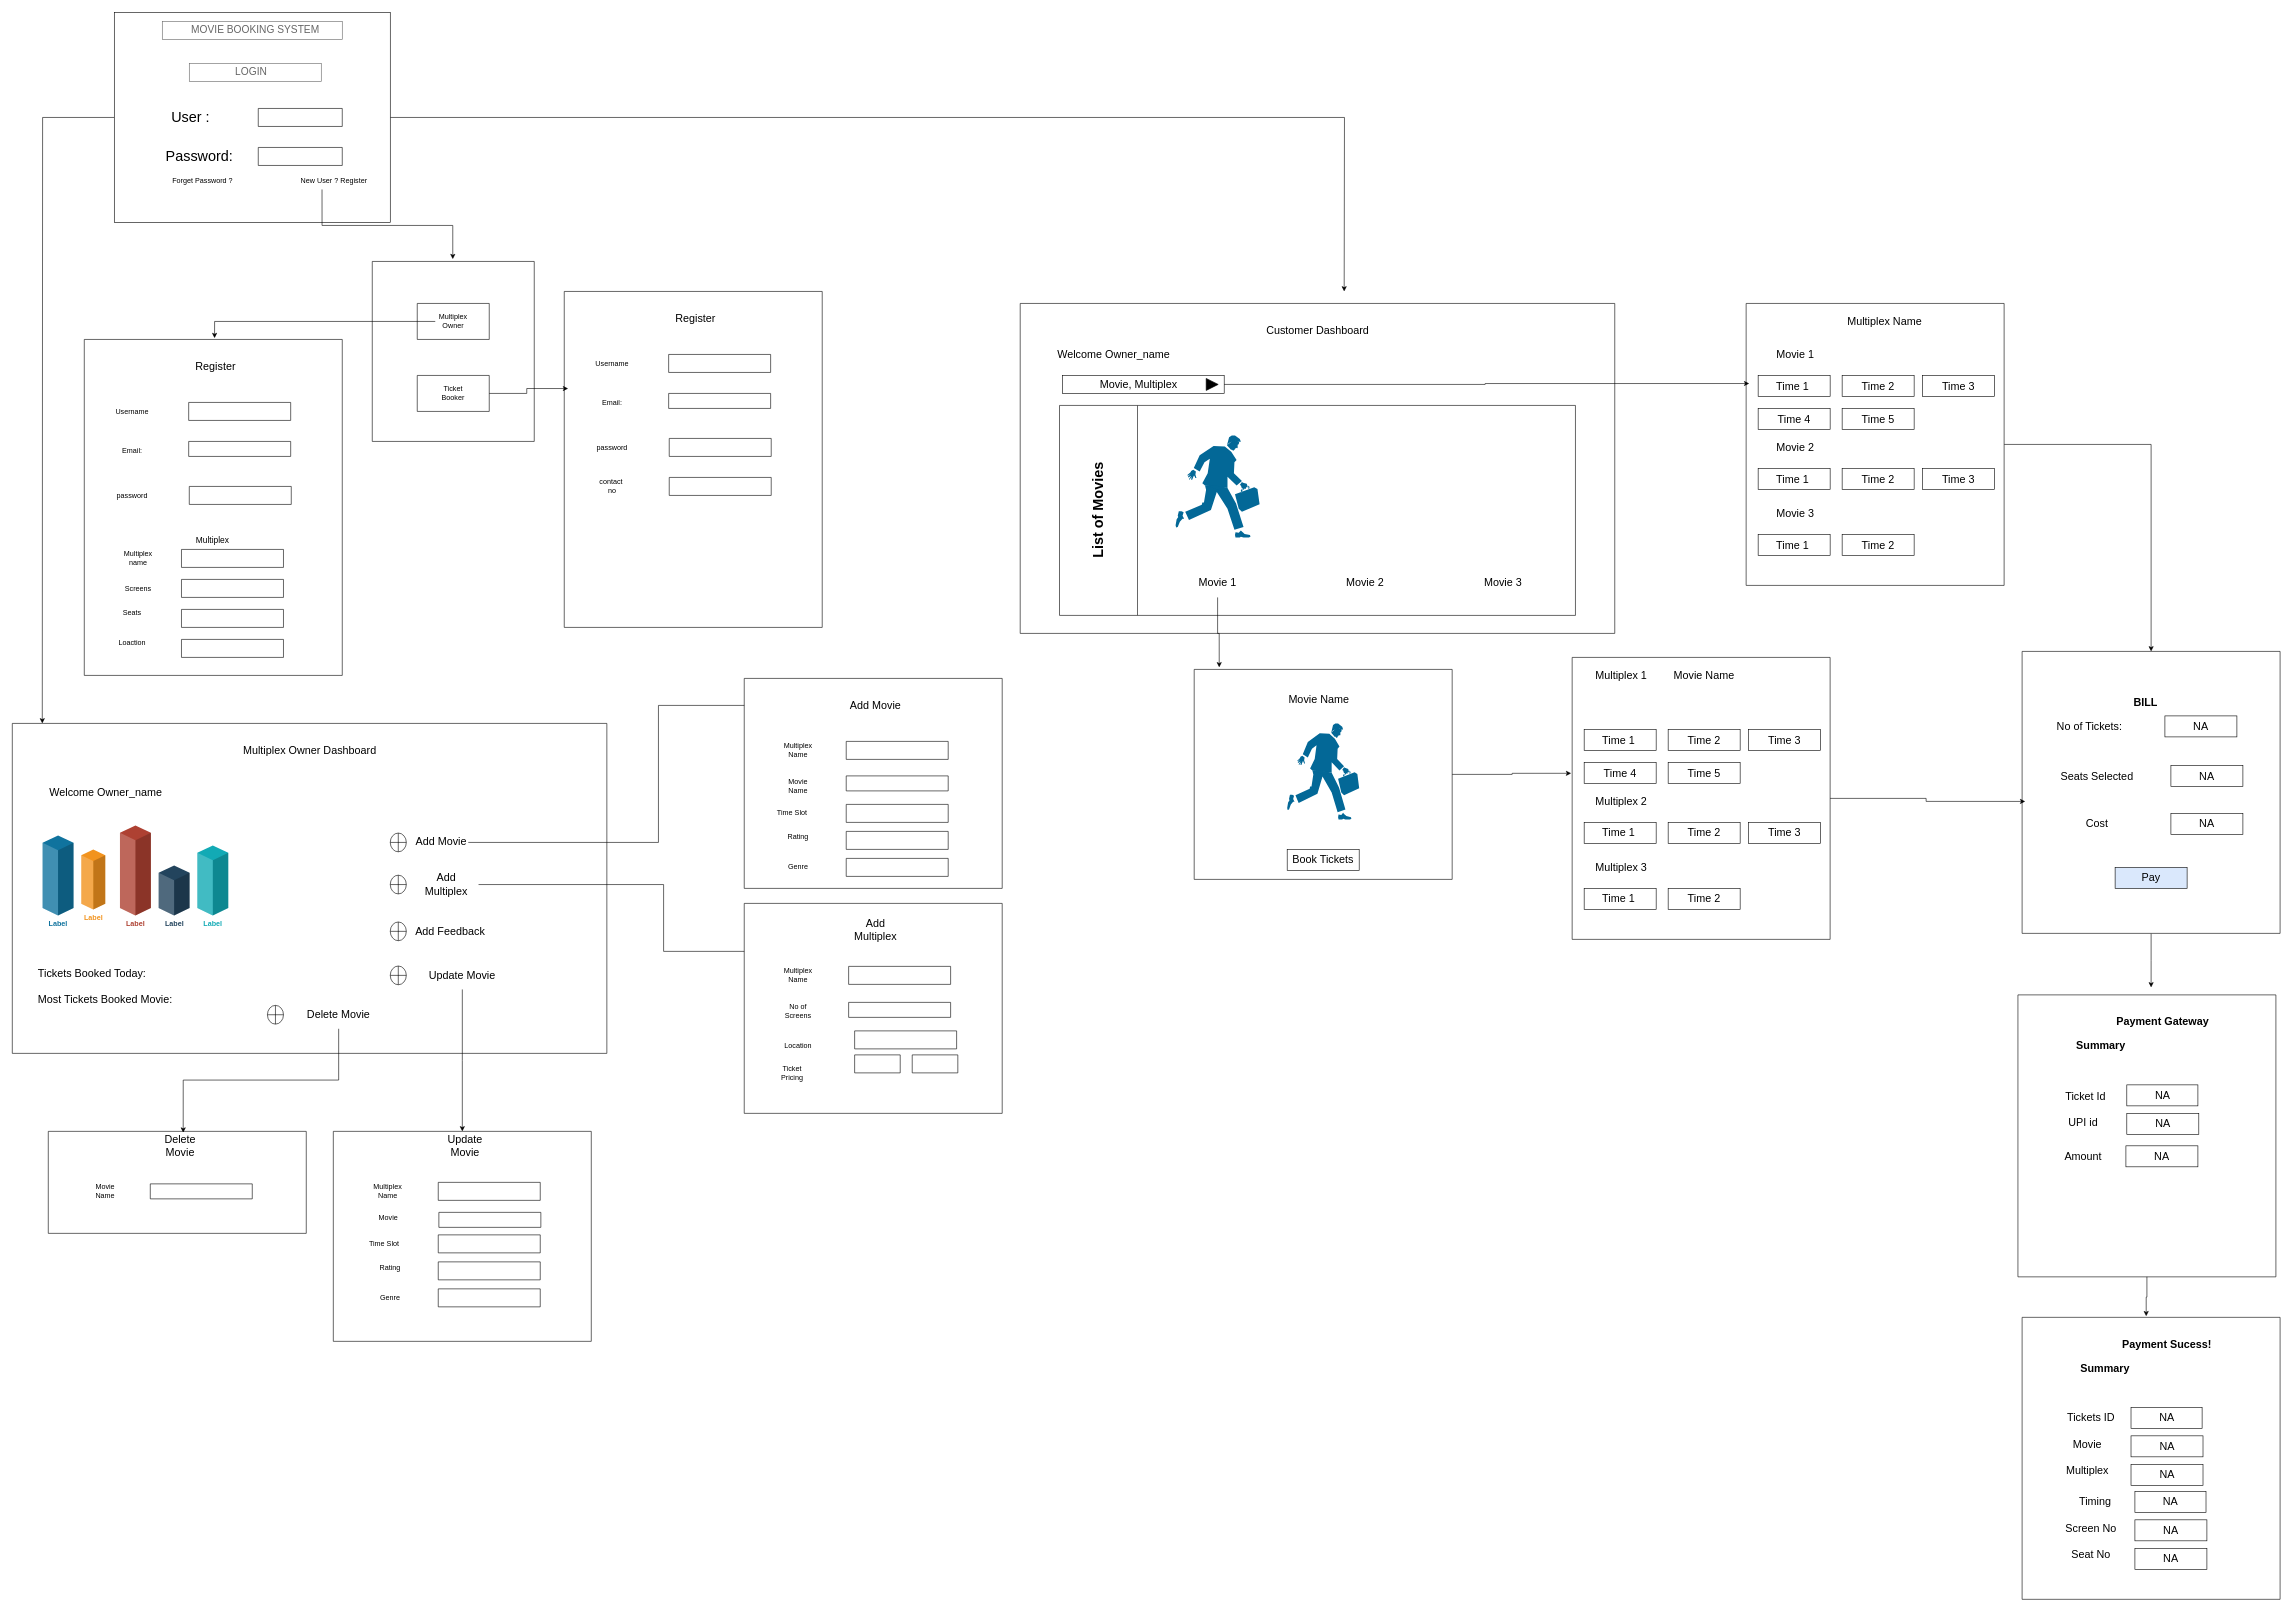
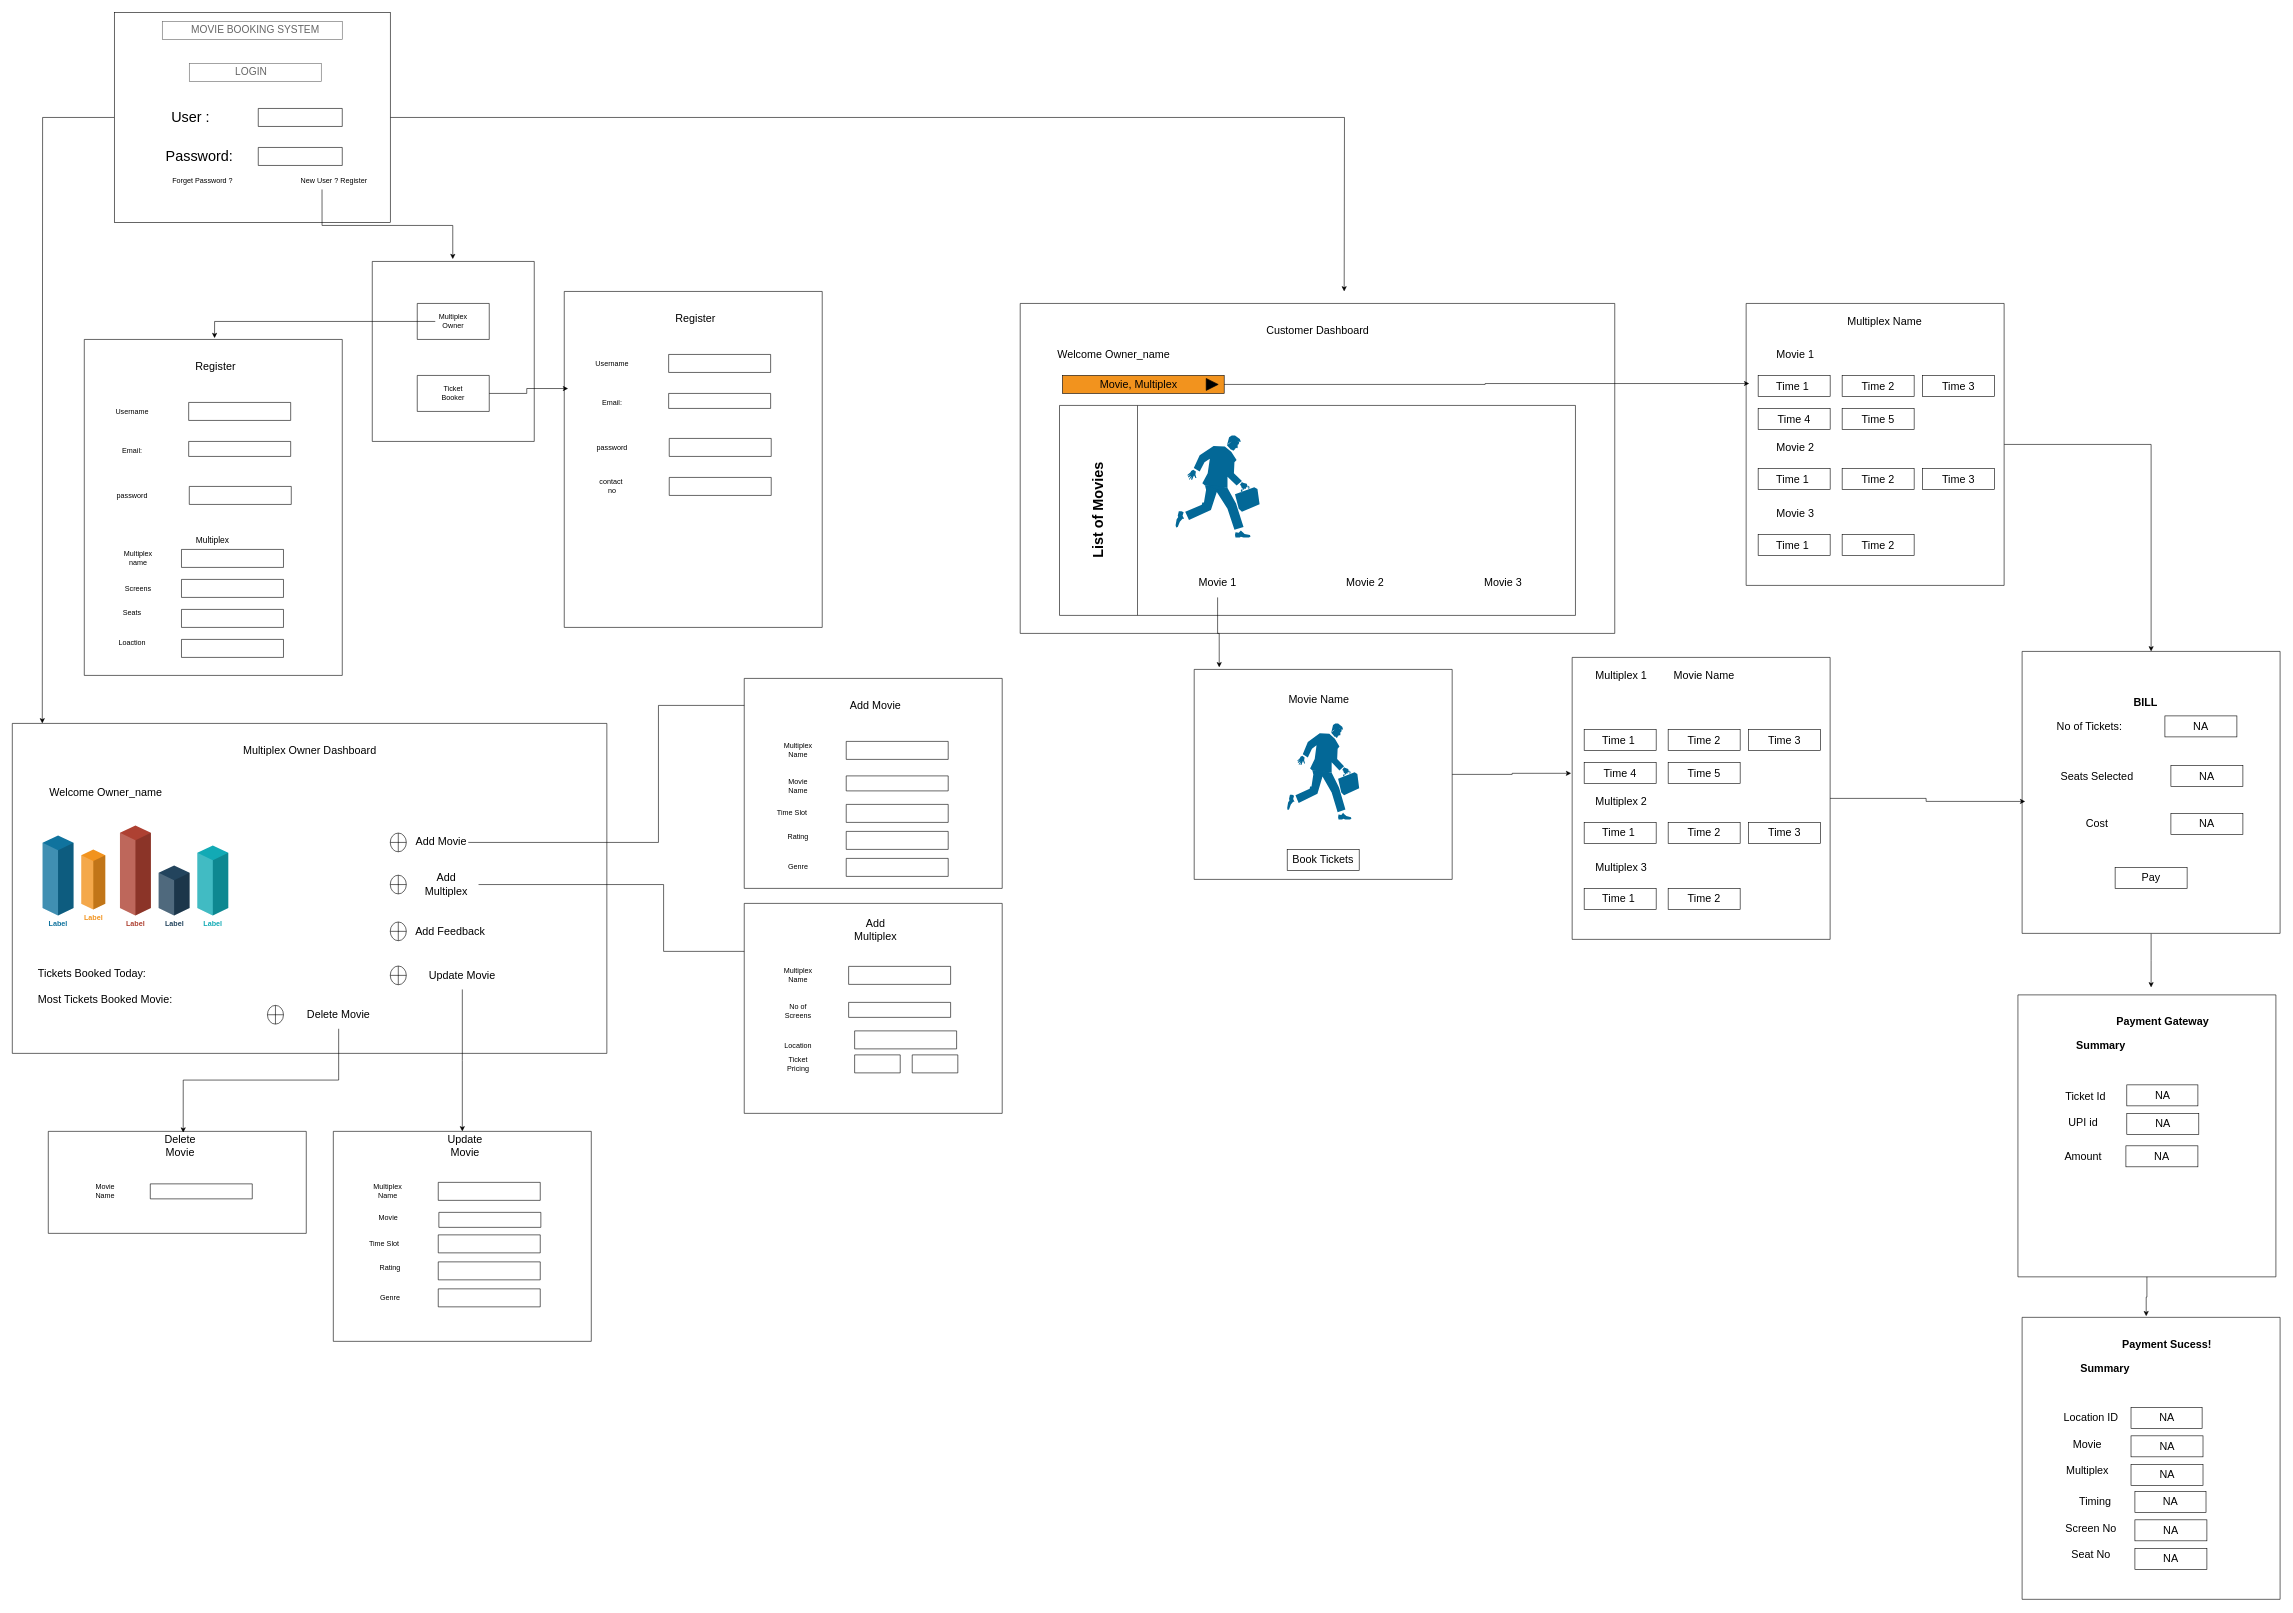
(1143, 384) -> (1143, 384)
(2151, 878) -> (2151, 878)
(792, 1073) -> (798, 1064)
(2091, 1418) -> (2091, 1418)
